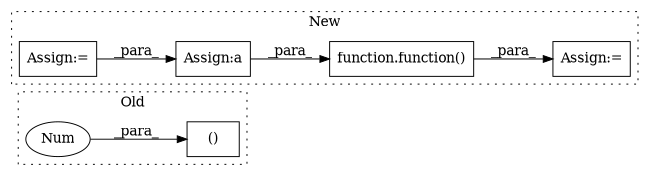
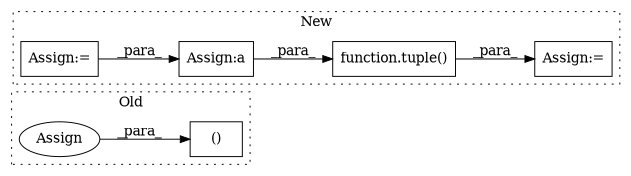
(402, 59) -> (394, 59)
(58, 139) -> (60, 139)
